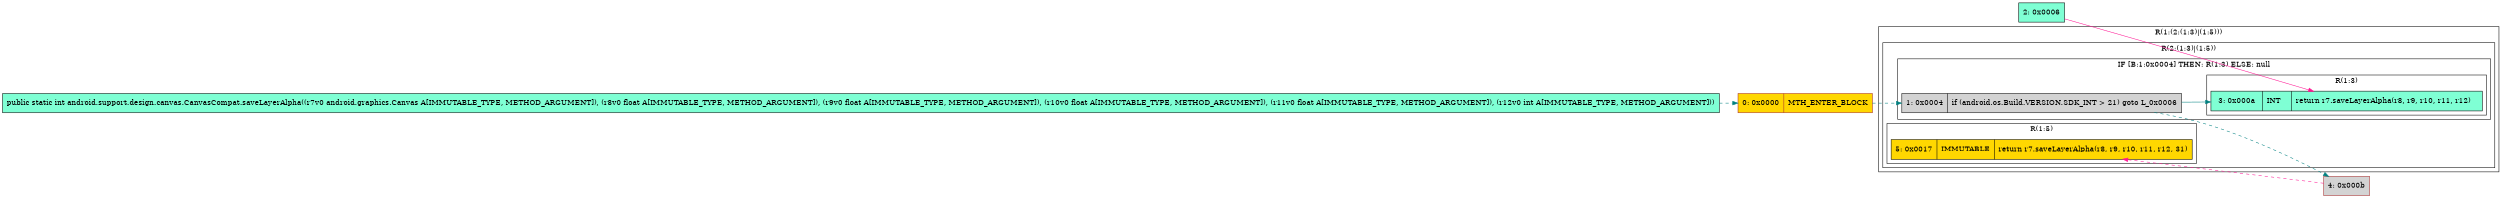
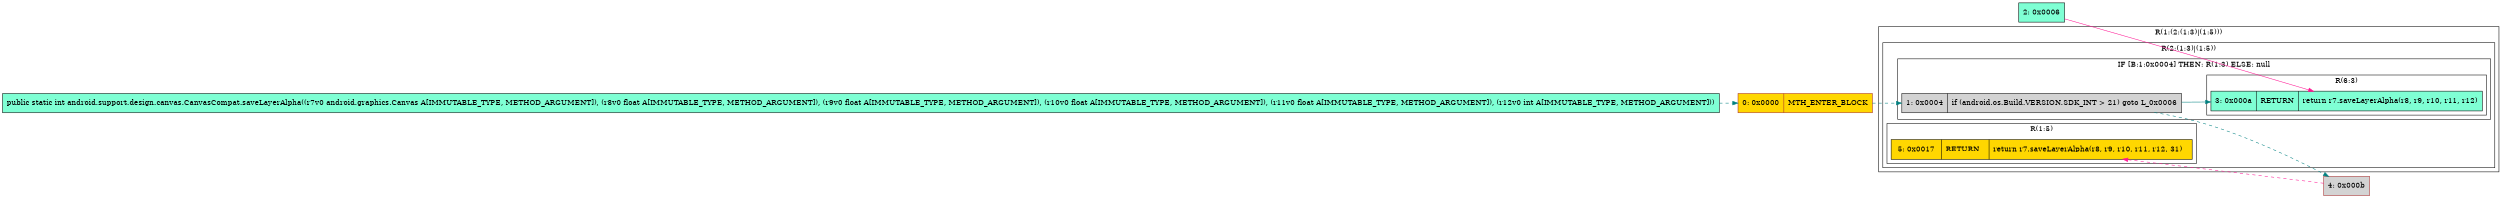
(2347, 81) -> (2347, 81)
(2274, 101) -> (2277, 101)
(1966, 149) -> (1963, 149)
